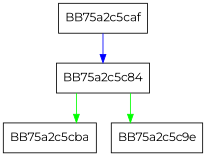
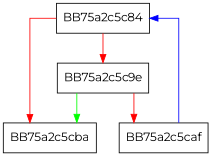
(76, 104) -> (30, 53)
none -> (77, 104)
(130, 104) -> (103, 44)
none -> (134, 104)
